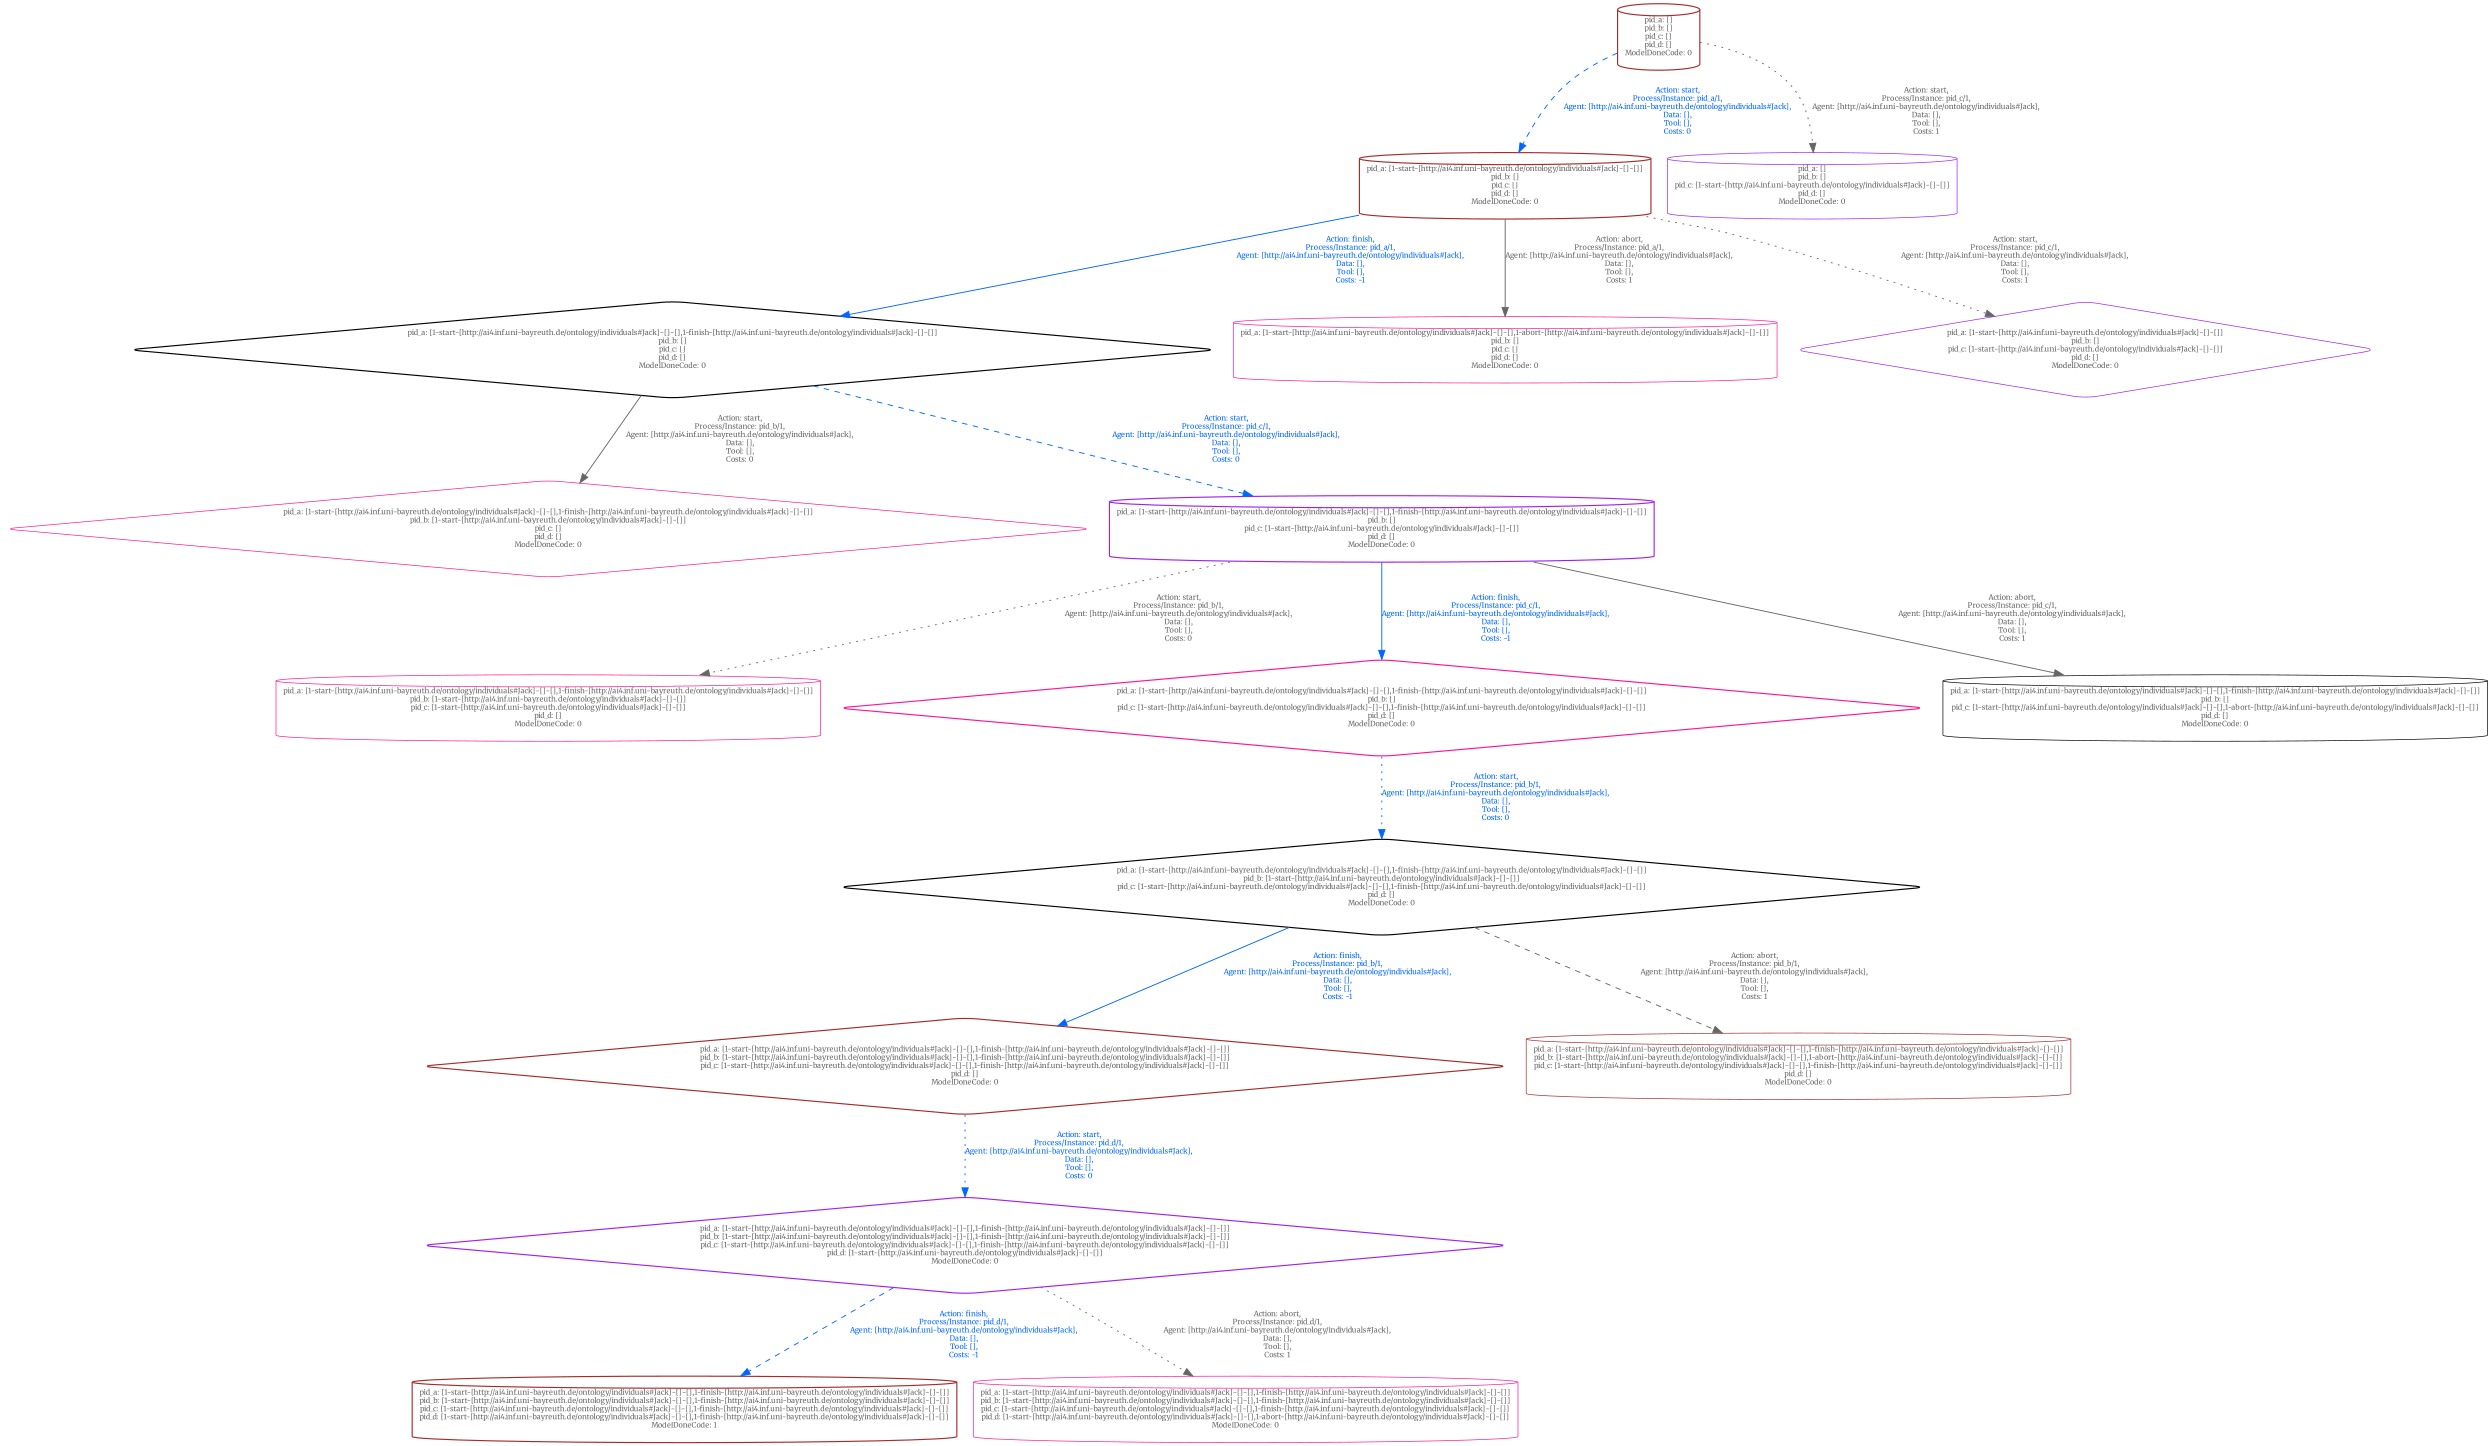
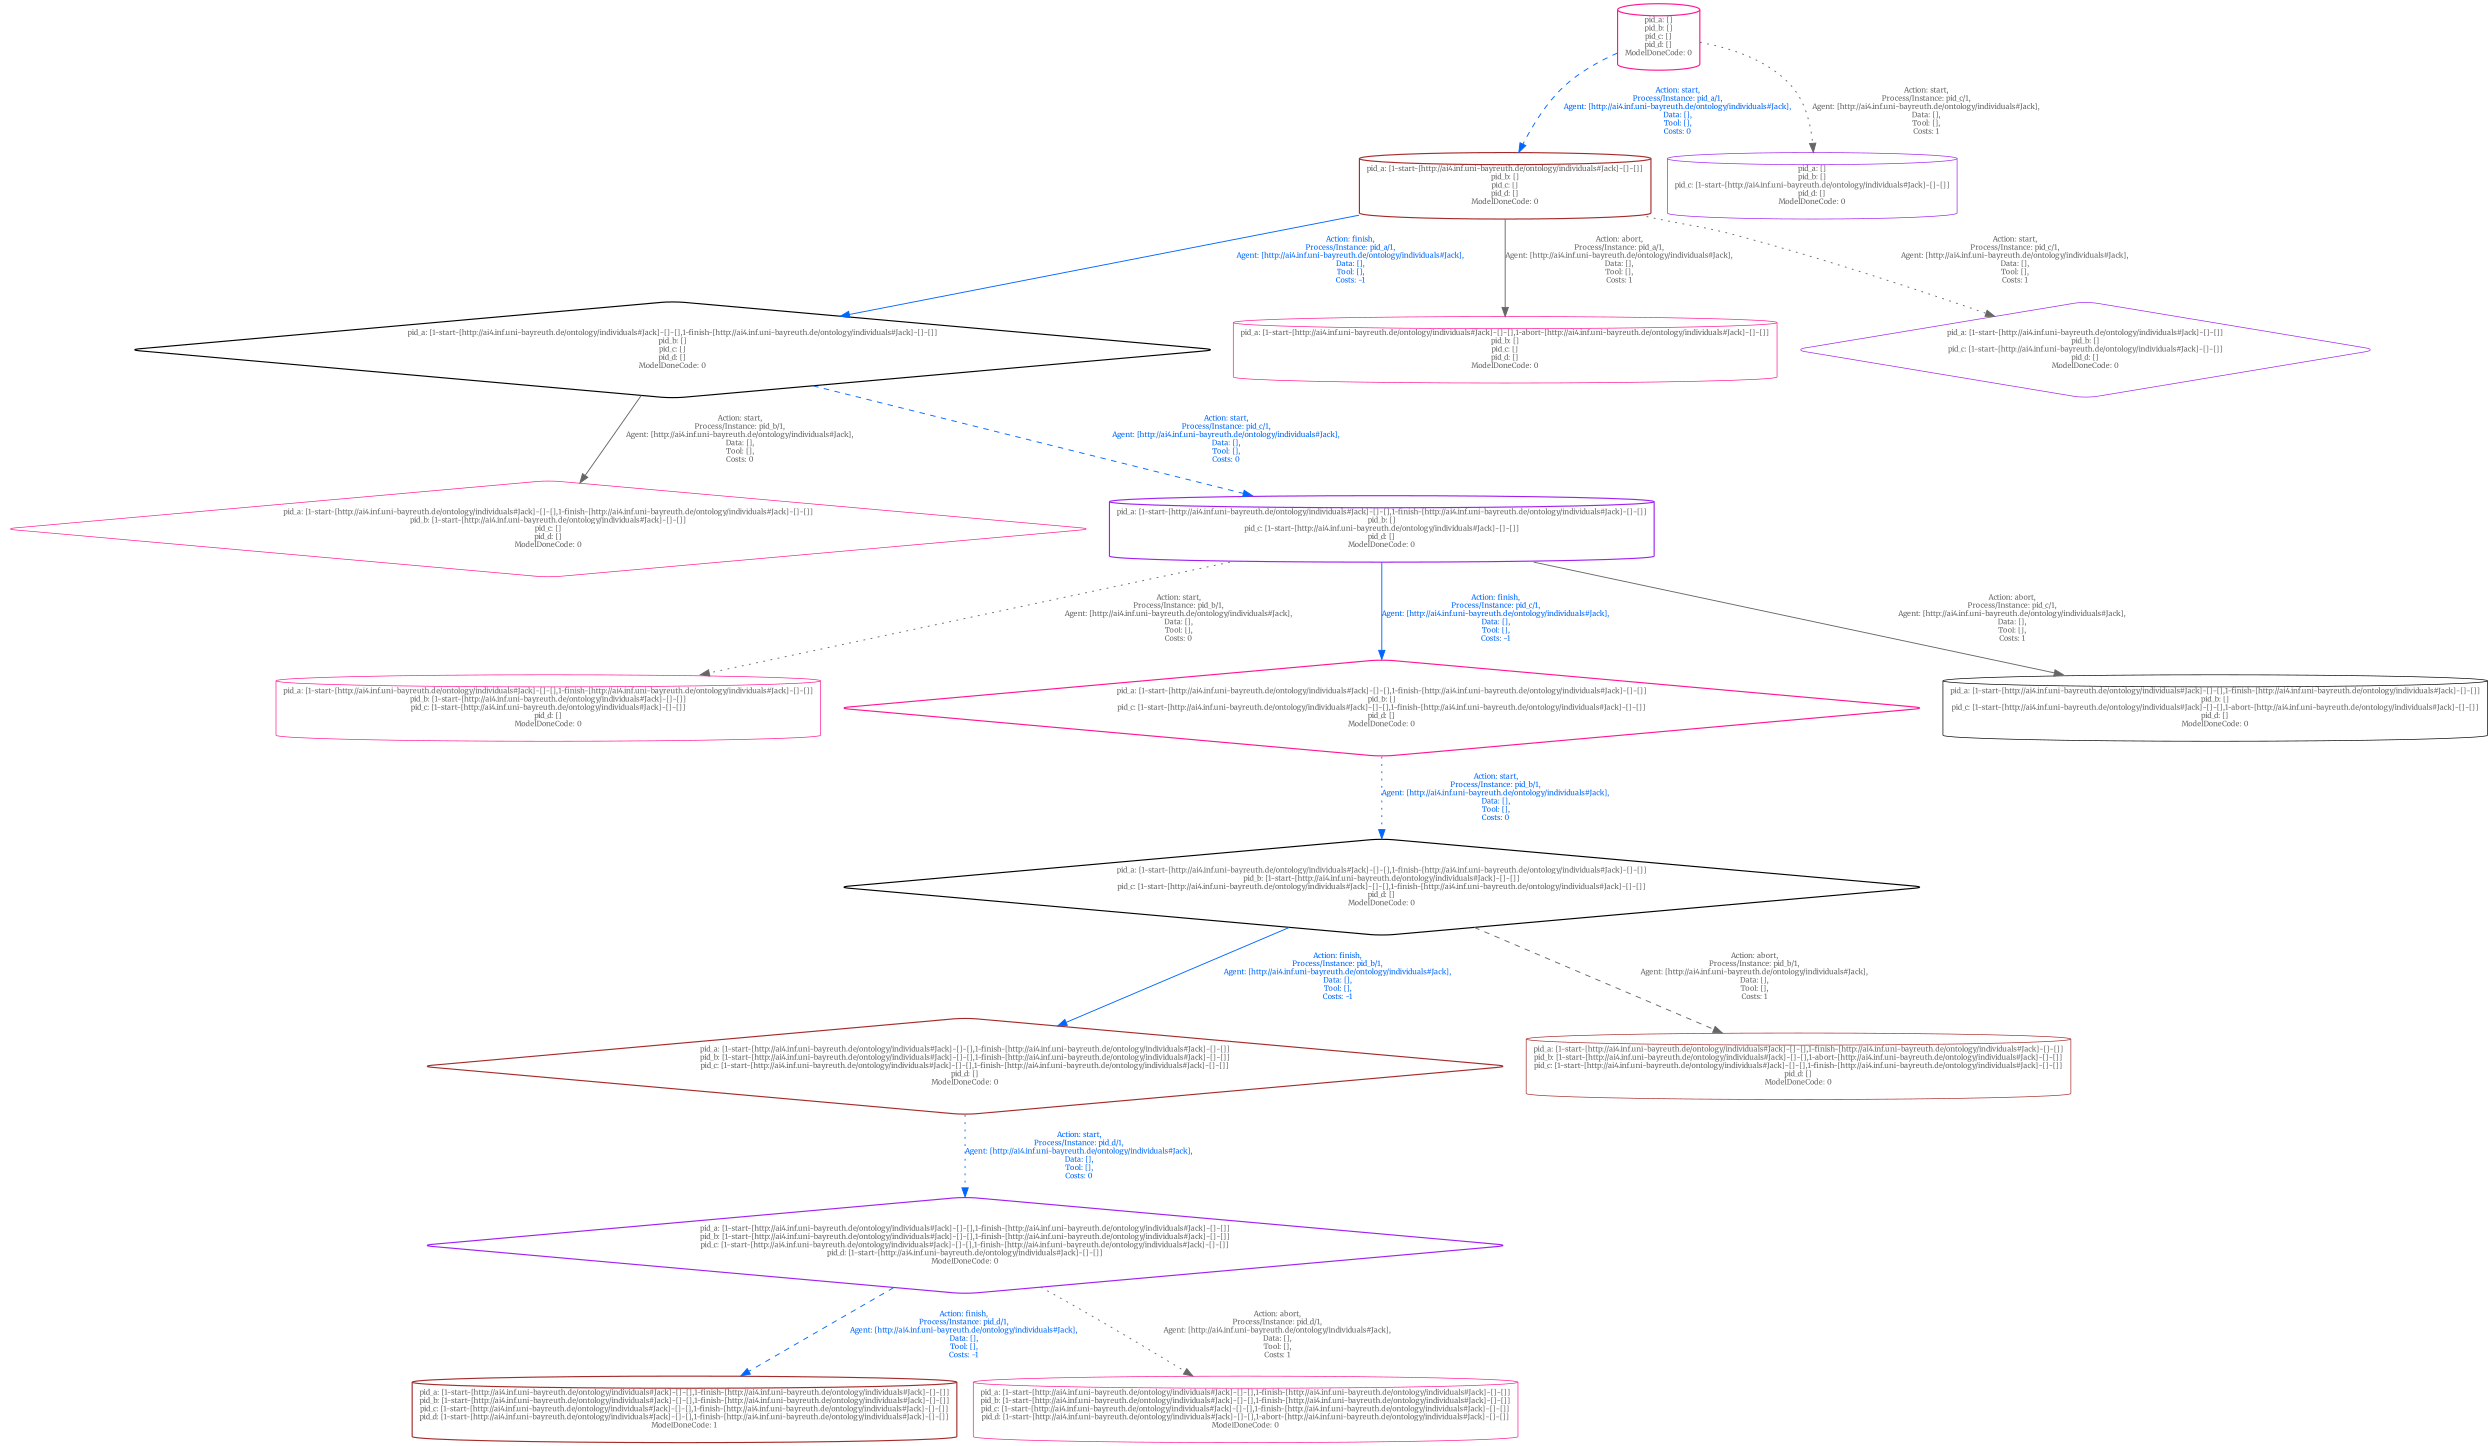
(1659, 37) -> (1659, 37)
